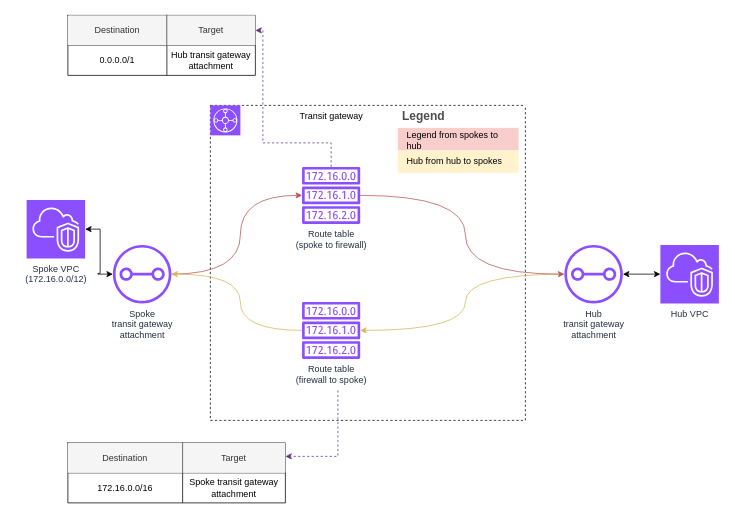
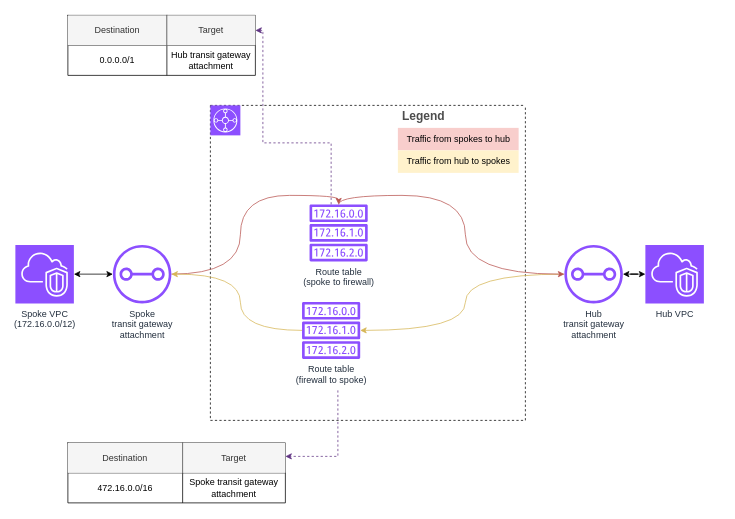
(331, 117) -> none
(461, 139) -> (461, 139)
(458, 162) -> (461, 162)
(331, 195) -> (339, 233)
(56, 229) -> (45, 274)
(690, 274) -> (675, 274)
(125, 488) -> (125, 488)
